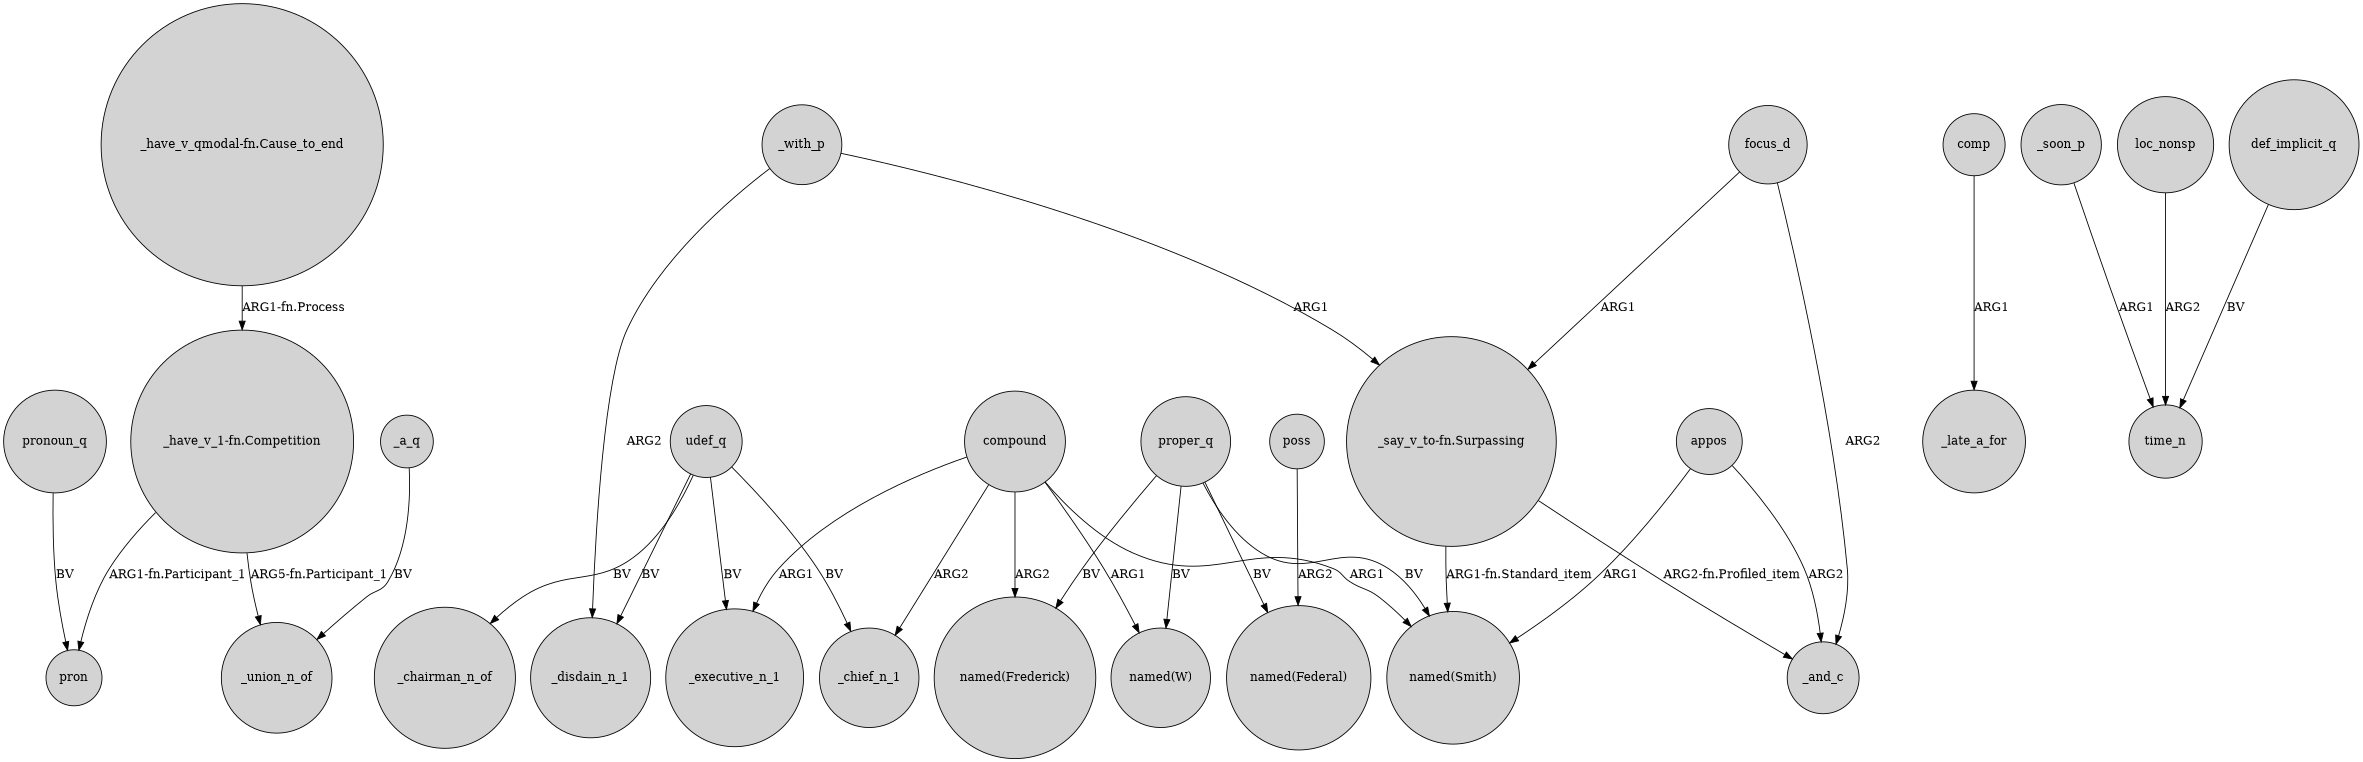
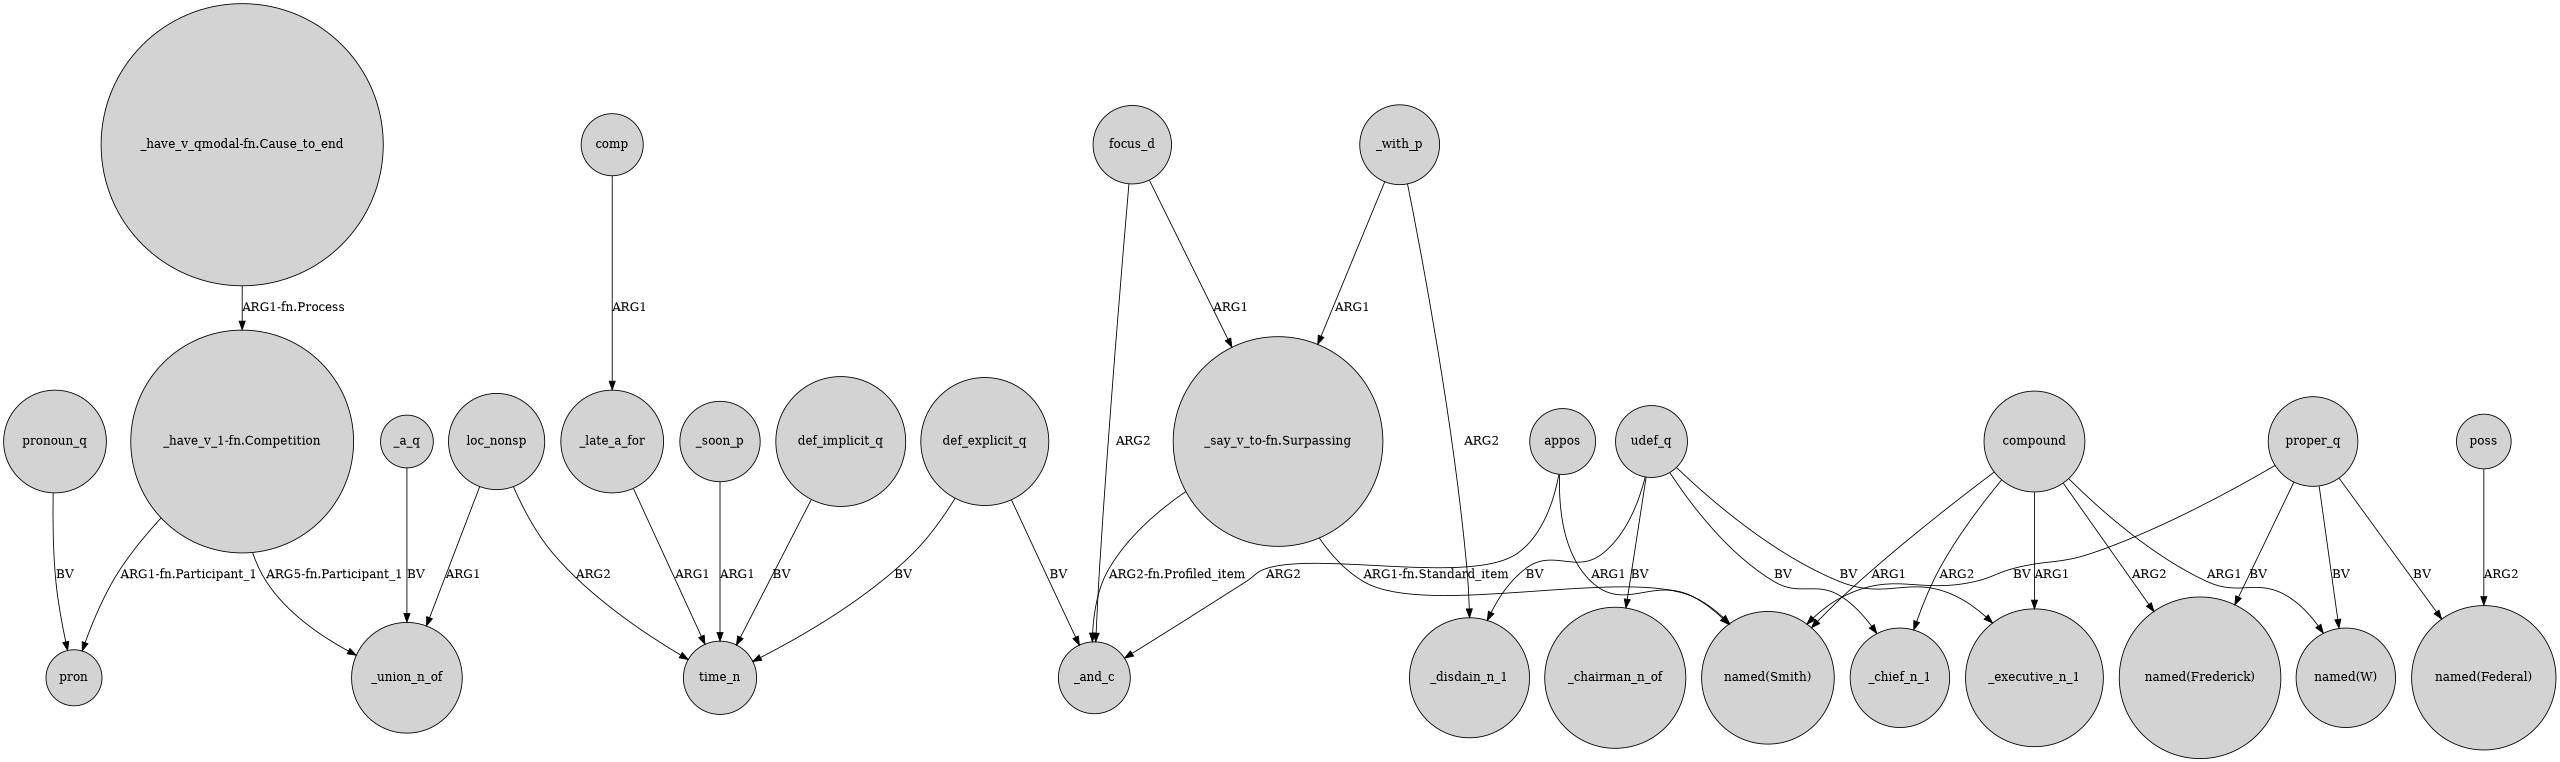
none -> (985, 442)
none -> (455, 552)
none -> (667, 563)
